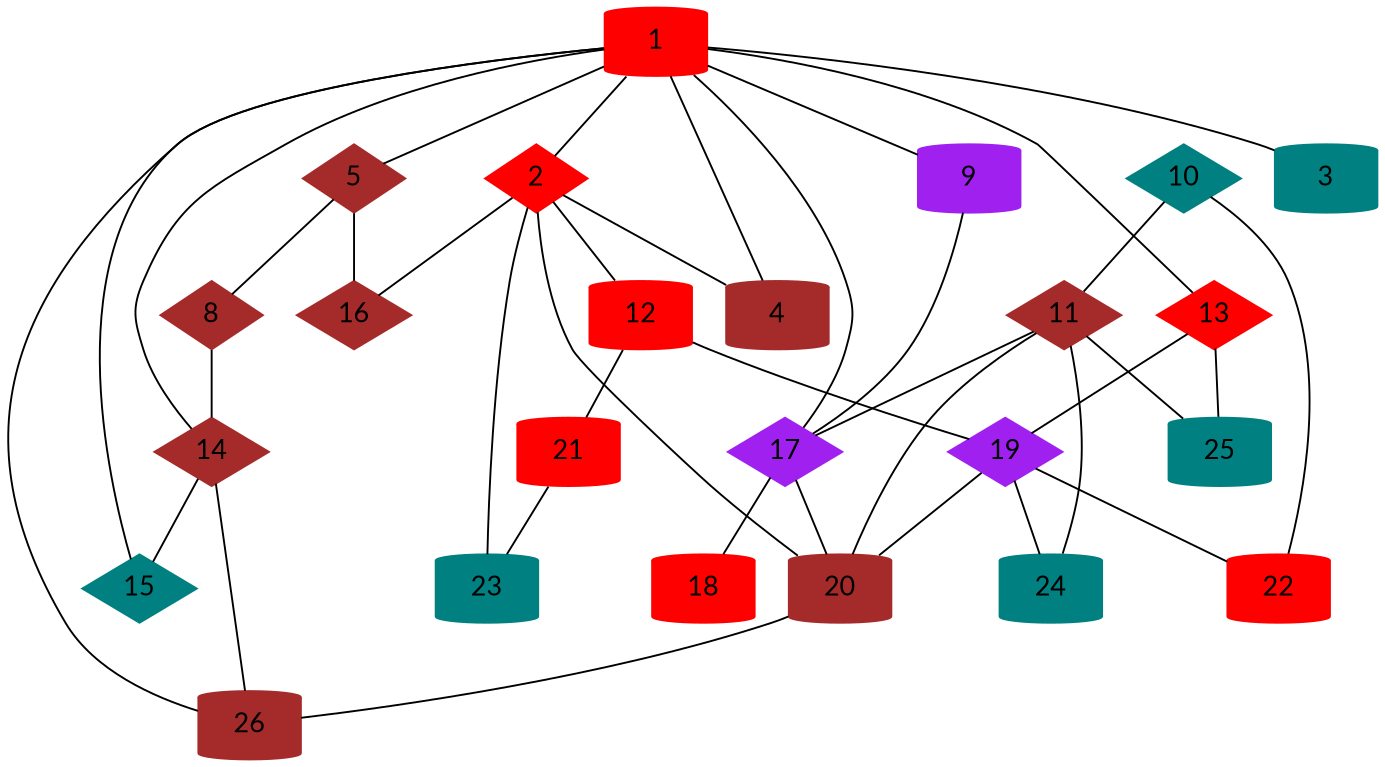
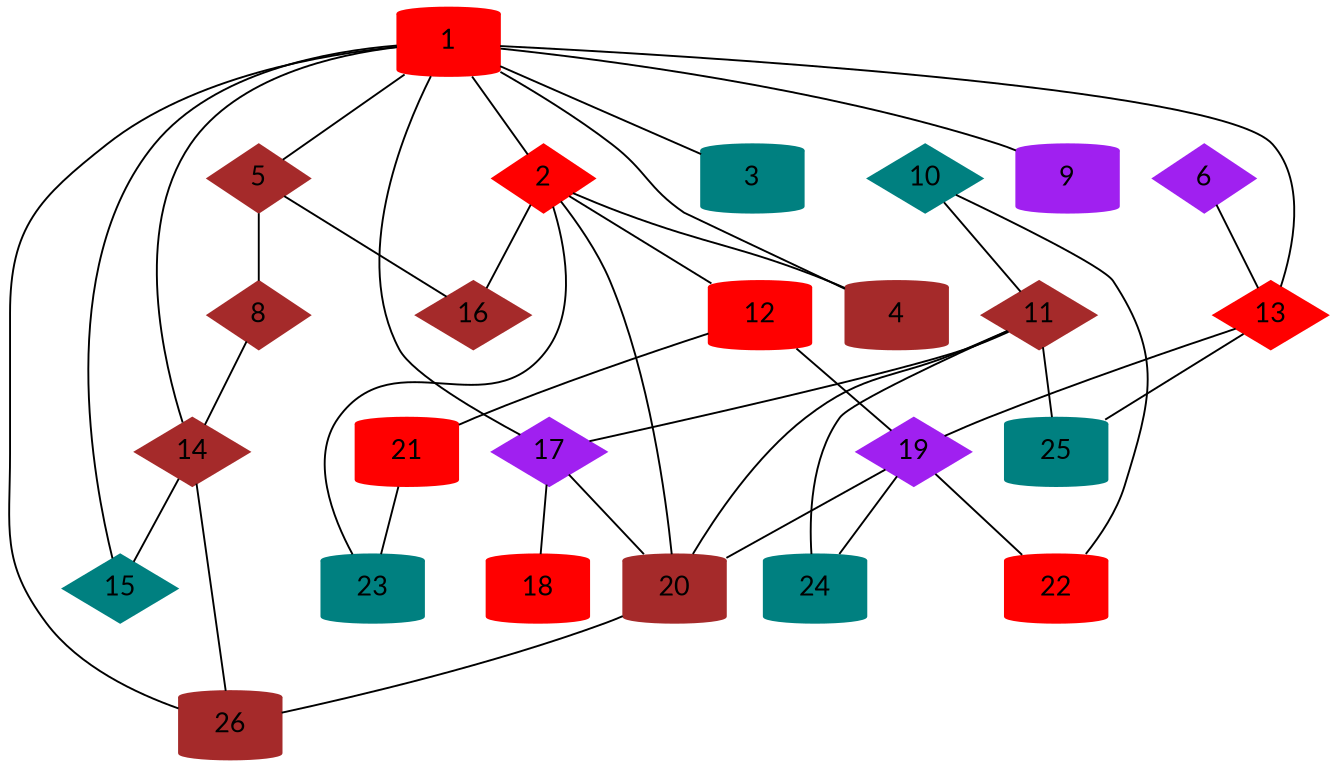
none -> (1204, 178)
(914, 341) -> none
